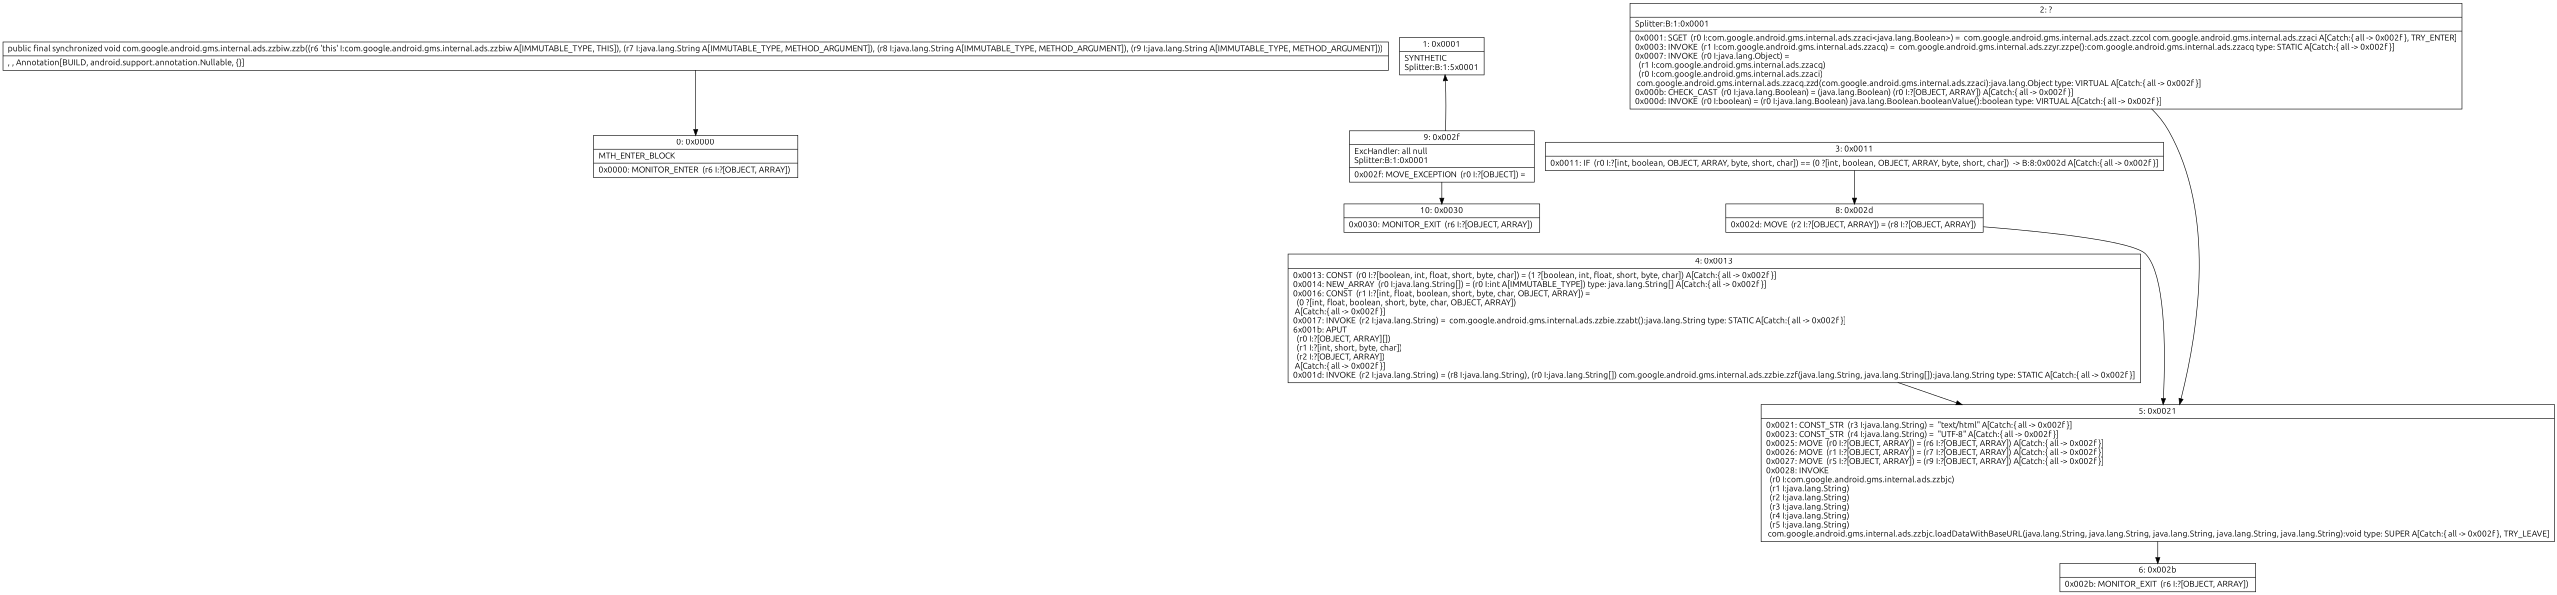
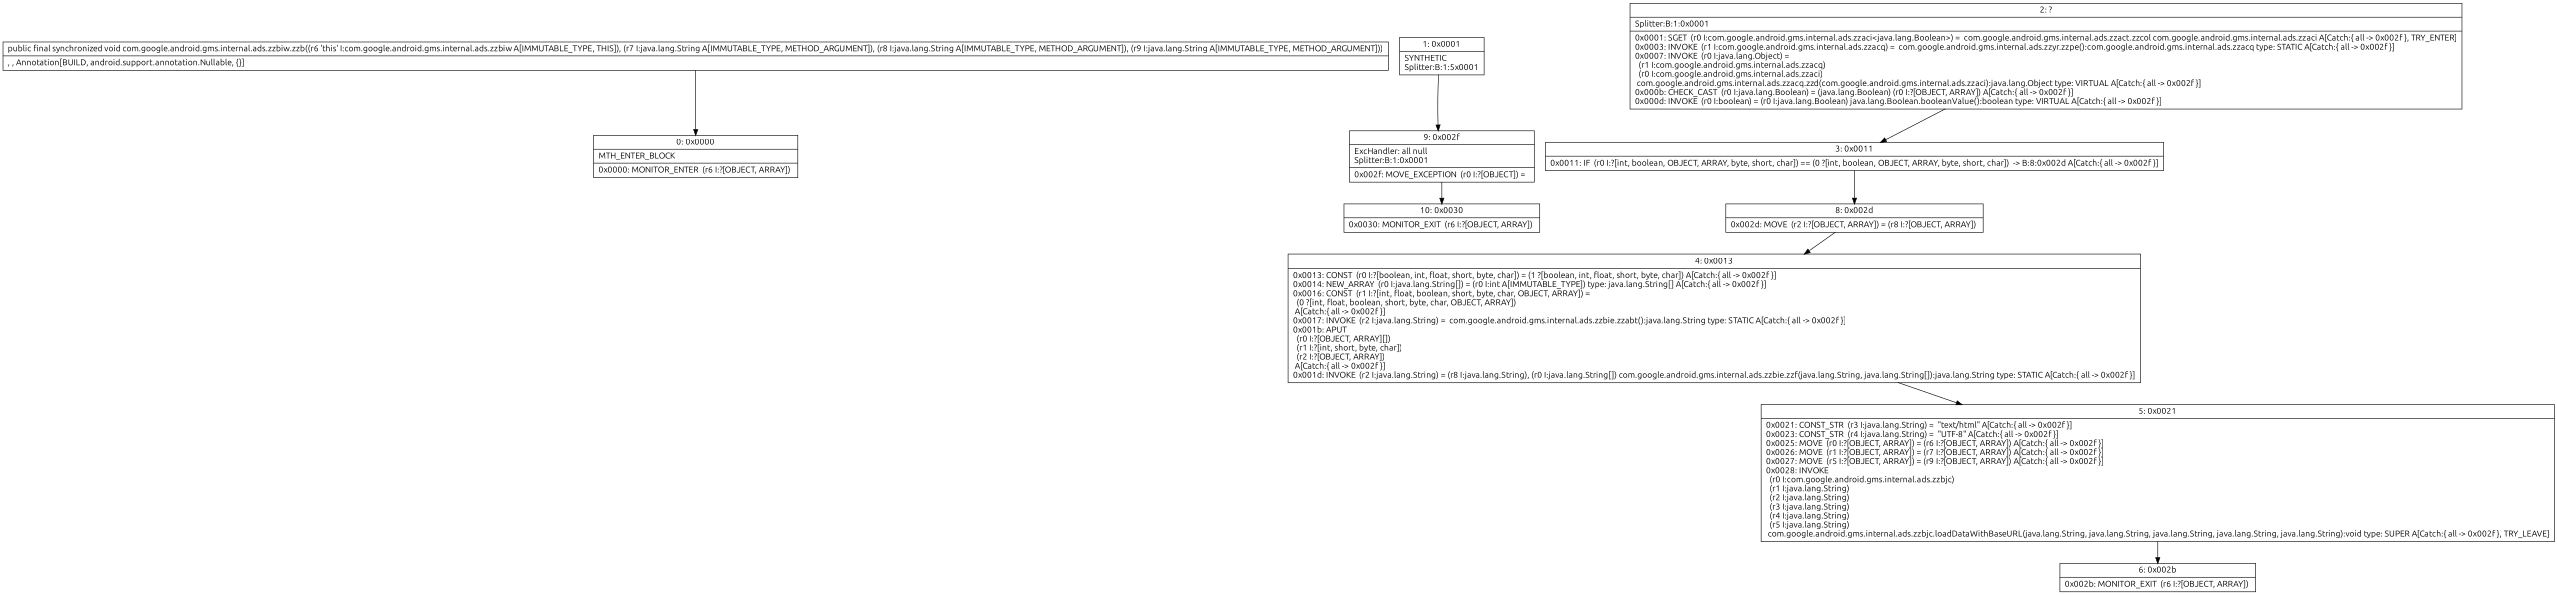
(1446, 106) -> (1438, 100)
(2138, 249) -> (1822, 241)
(2199, 249) -> (1916, 124)
(1322, 330) -> (1322, 330)
